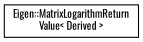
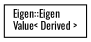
(71, 21) -> (45, 21)
